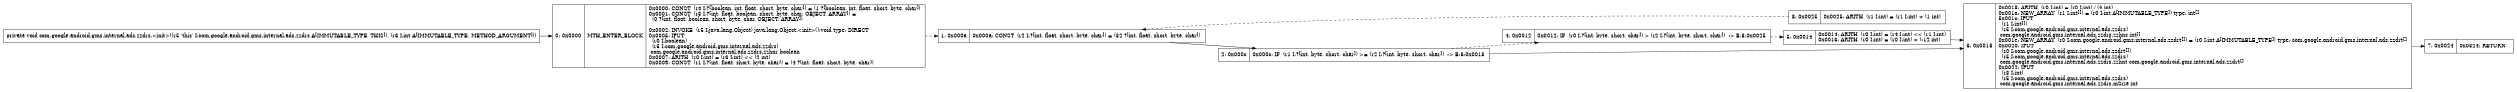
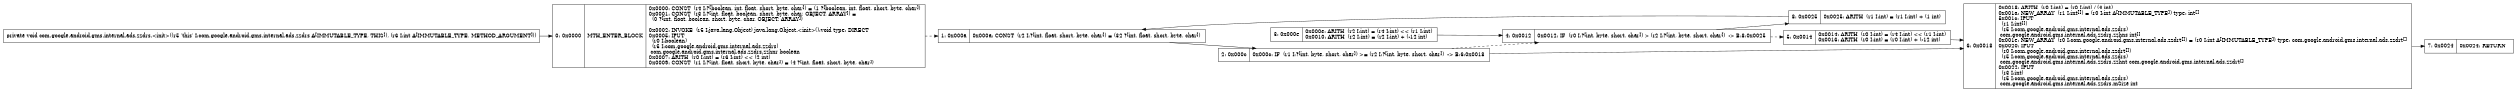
(1467, 17) -> (1467, 17)
none -> (1751, 27)
none -> (1354, 35)
(2485, 46) -> (2485, 46)
